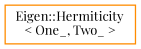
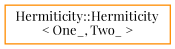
(70, 25) -> (88, 25)
